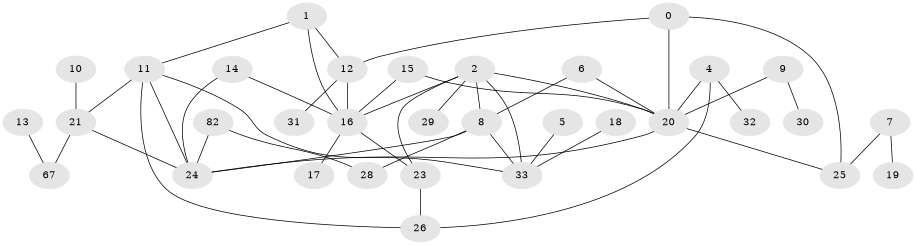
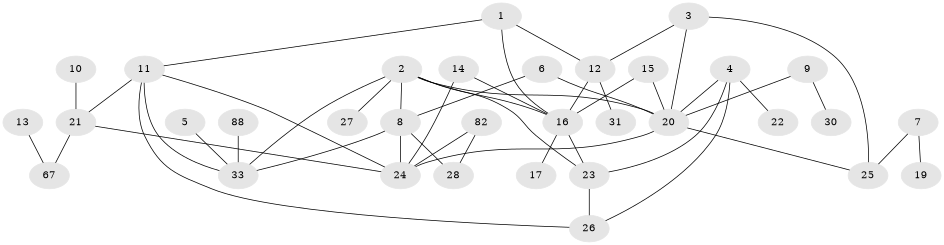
(669, 16) -> (689, 16)
(428, 122) -> (347, 122)
(616, 122) -> (238, 122)
(750, 122) -> (778, 122)
none -> (682, 145)
